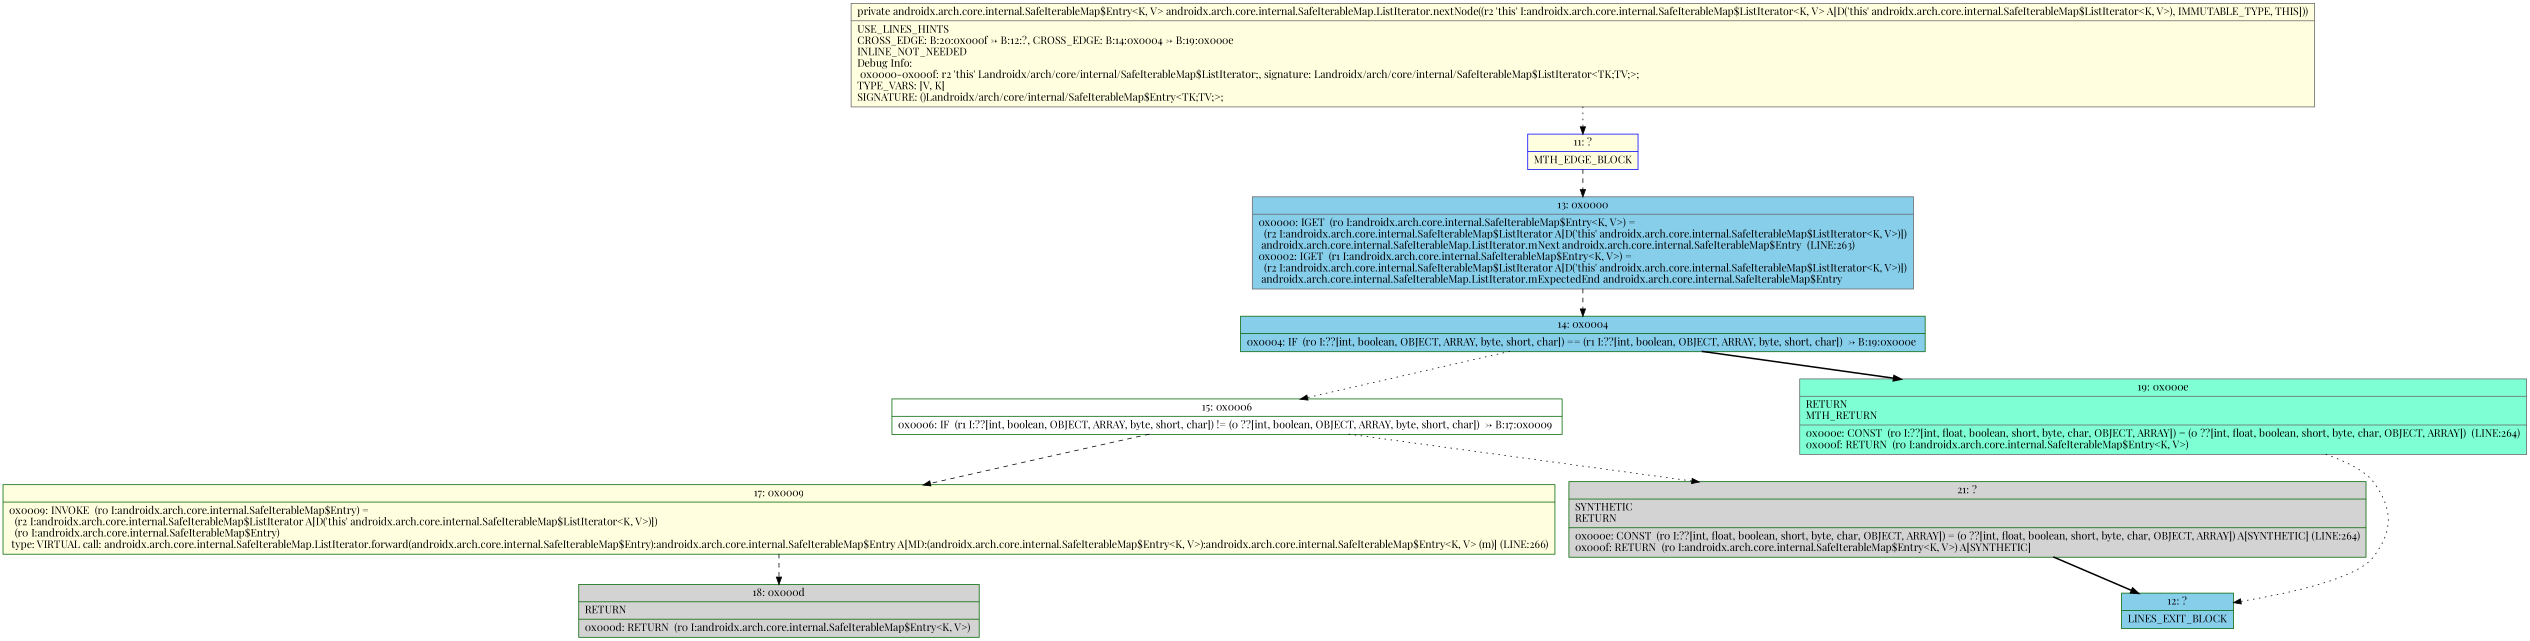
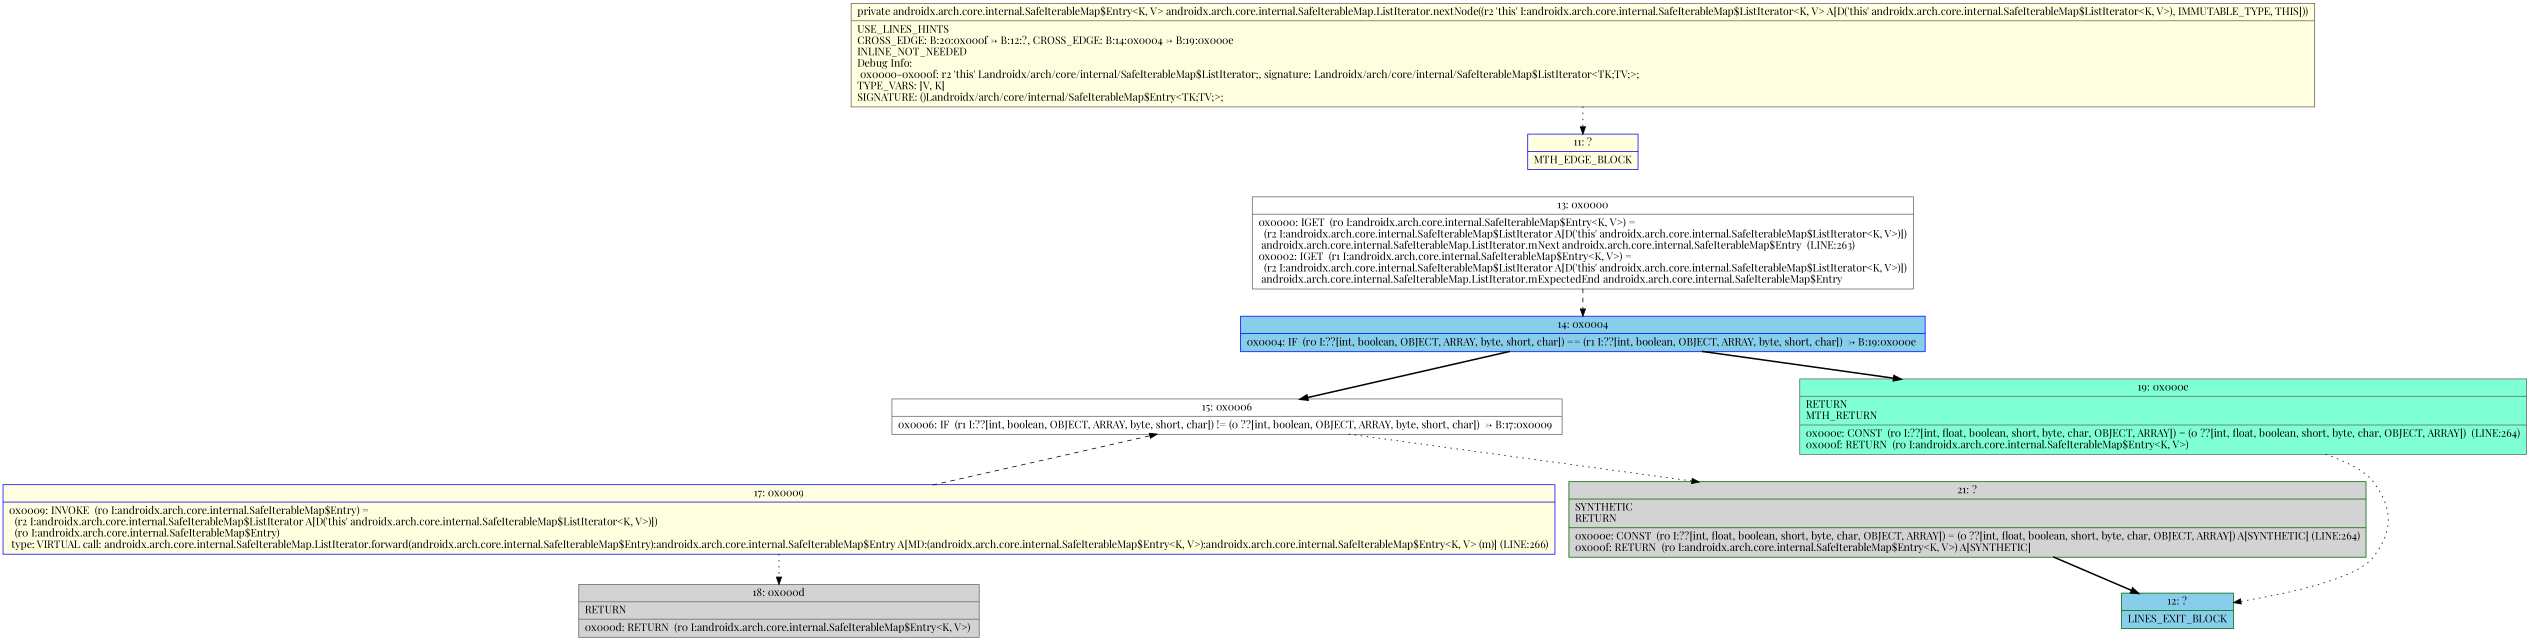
(1583, 179) -> none
(1583, 243) -> (1583, 243)
(1583, 334) -> (1583, 334)
(1409, 374) -> (1409, 374)
(1227, 417) -> (1227, 417)
(1040, 459) -> (1041, 461)
(779, 519) -> (779, 519)
(779, 565) -> (779, 565)
(779, 611) -> (779, 611)
